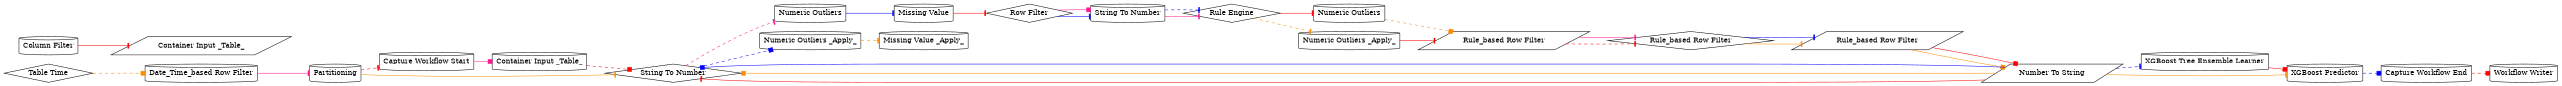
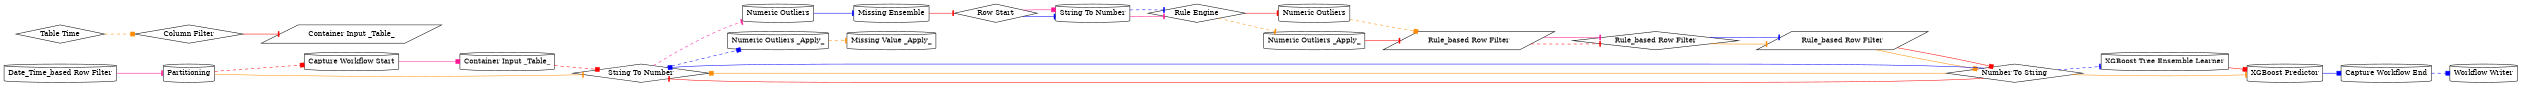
(924, 13) -> (891, 13)
(1029, 13) -> (996, 13)
(48, 46) -> (189, 34)
(369, 69) -> (257, 68)
(116, 73) -> (117, 34)
(2052, 73) -> (2015, 73)
(2369, 73) -> (2329, 73)
(2478, 73) -> (2438, 73)
